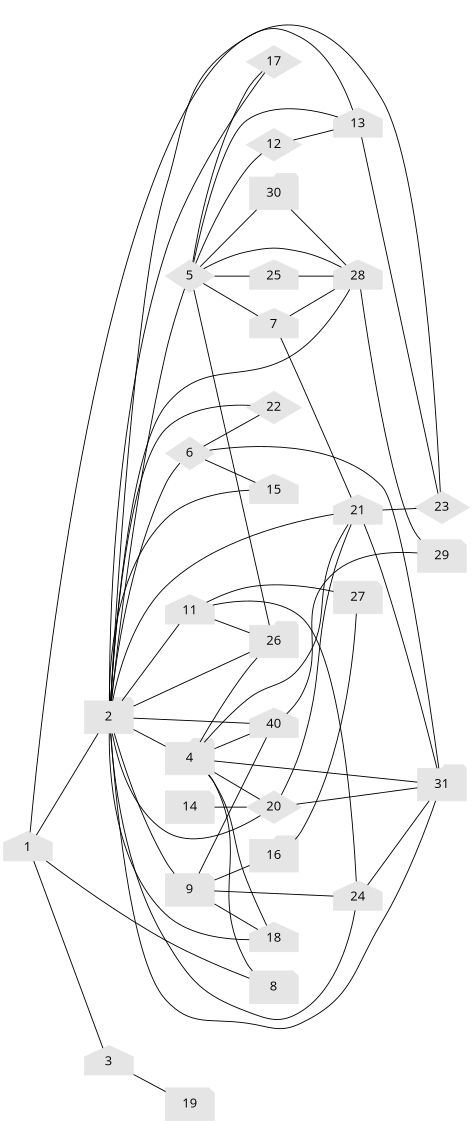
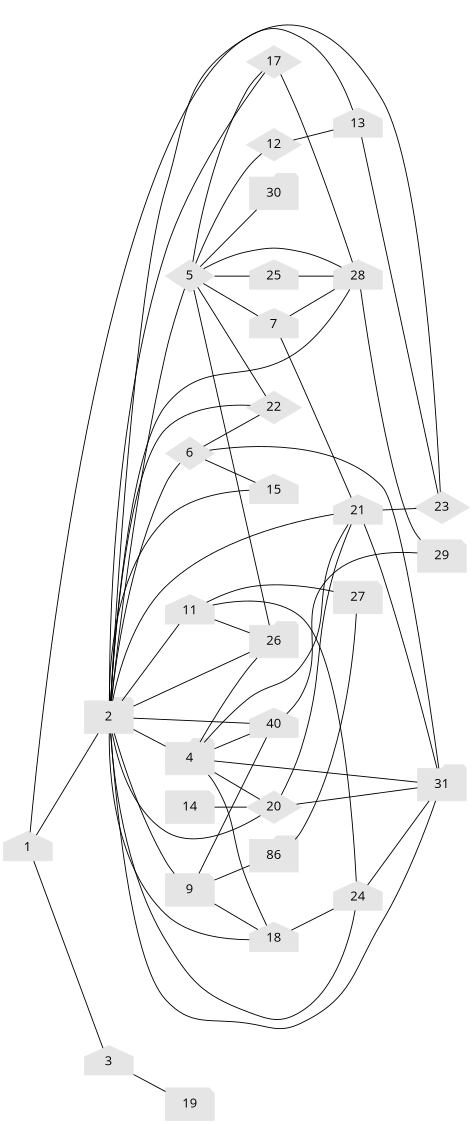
(230, 144) -> (232, 342)
(319, 237) -> (319, 167)
(274, 856) -> (274, 856)
(274, 894) -> (312, 920)
(274, 987) -> none
